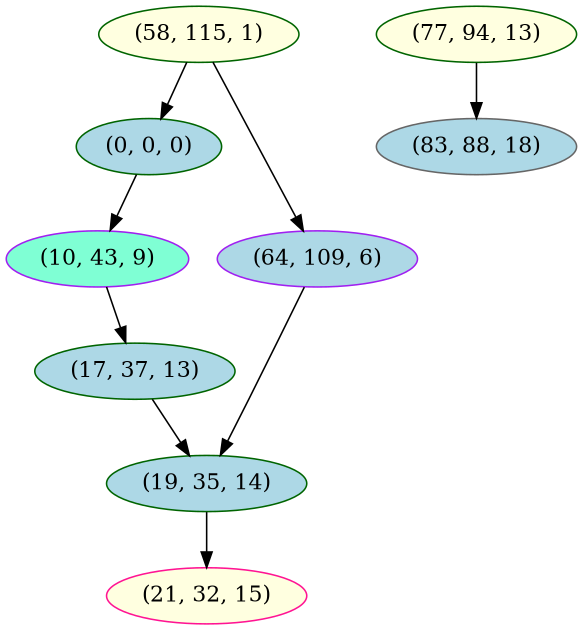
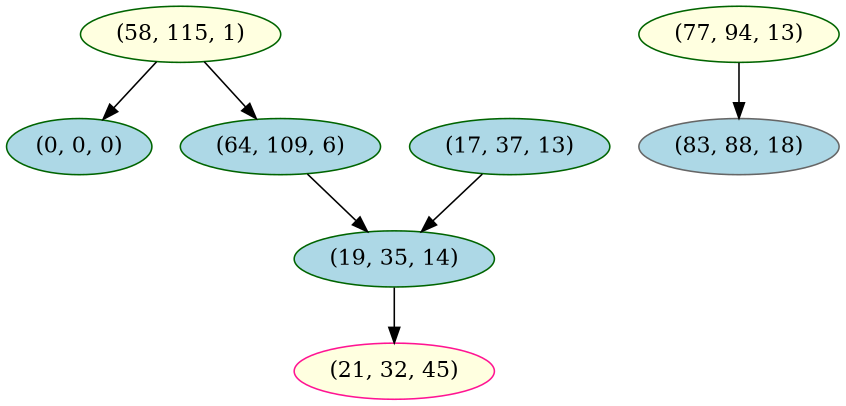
(97, 259) -> none
(317, 259) -> (280, 147)
(207, 596) -> (394, 371)
